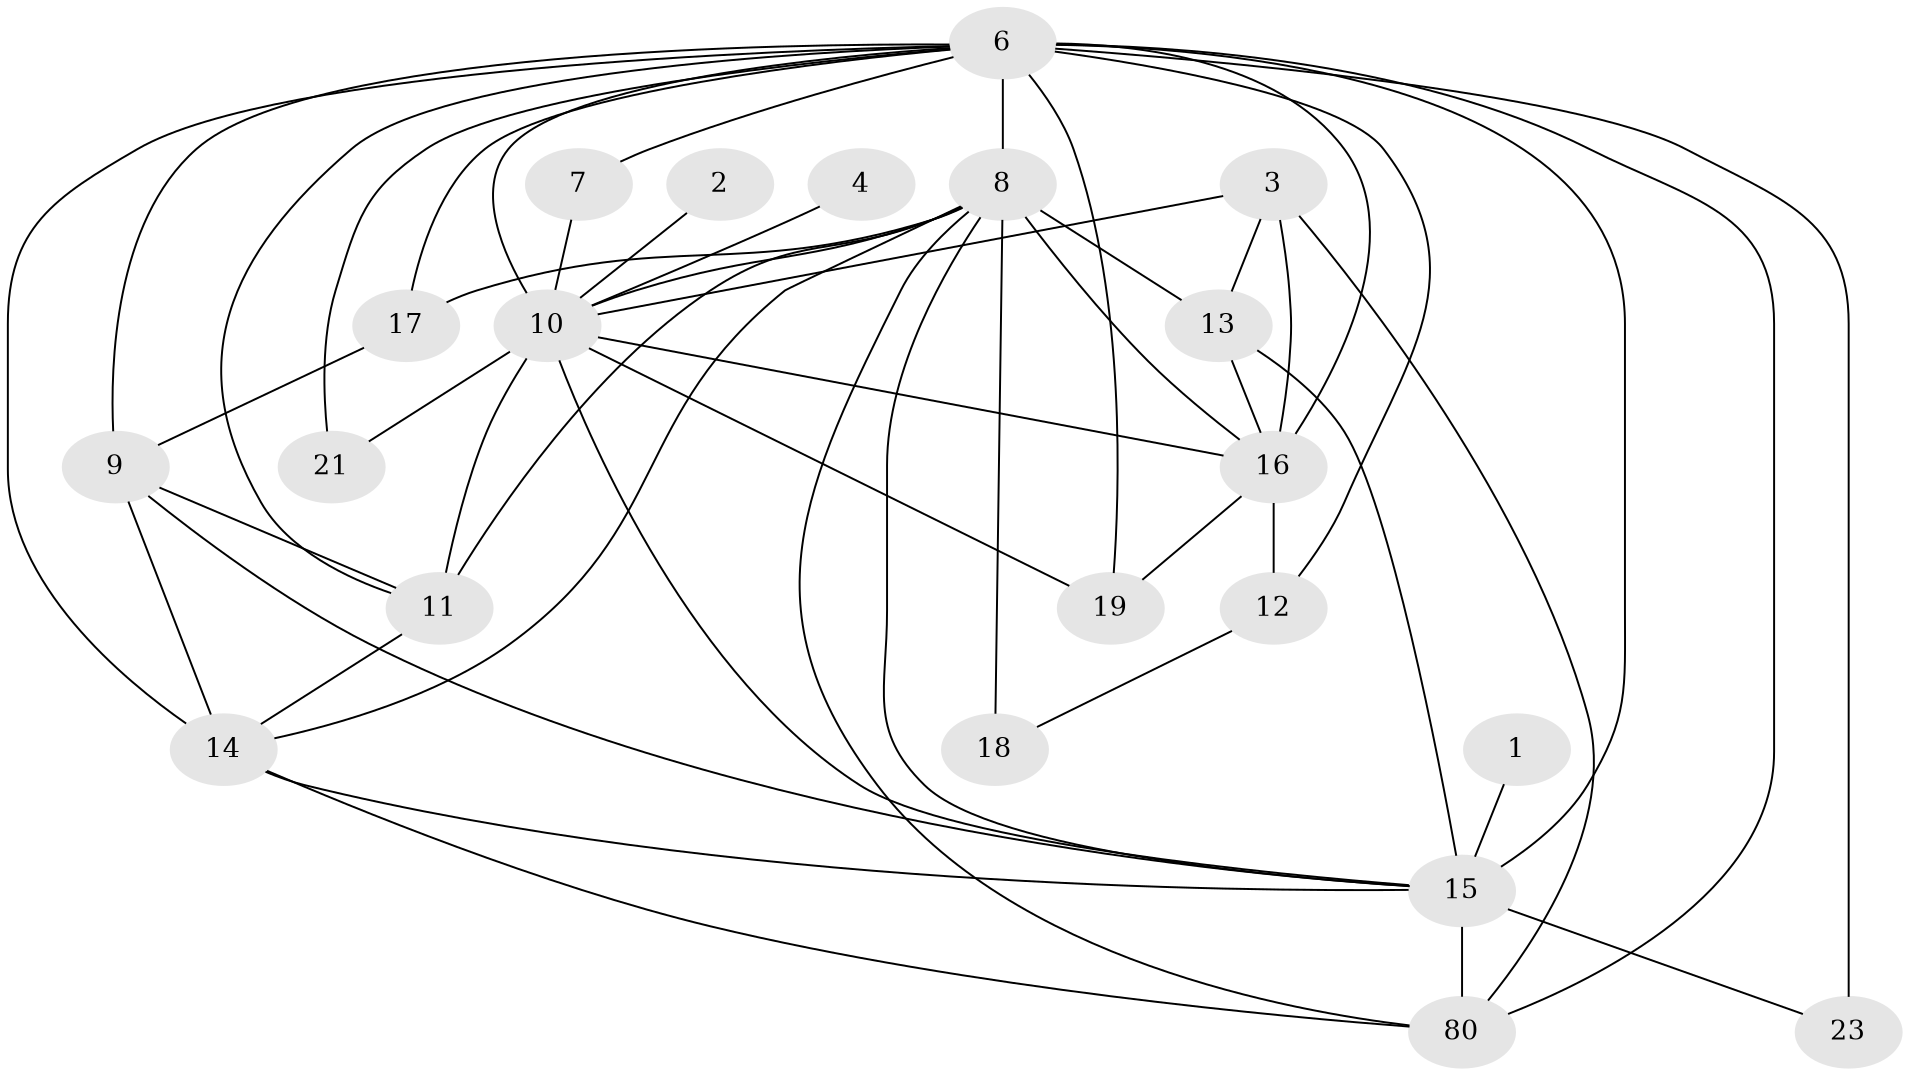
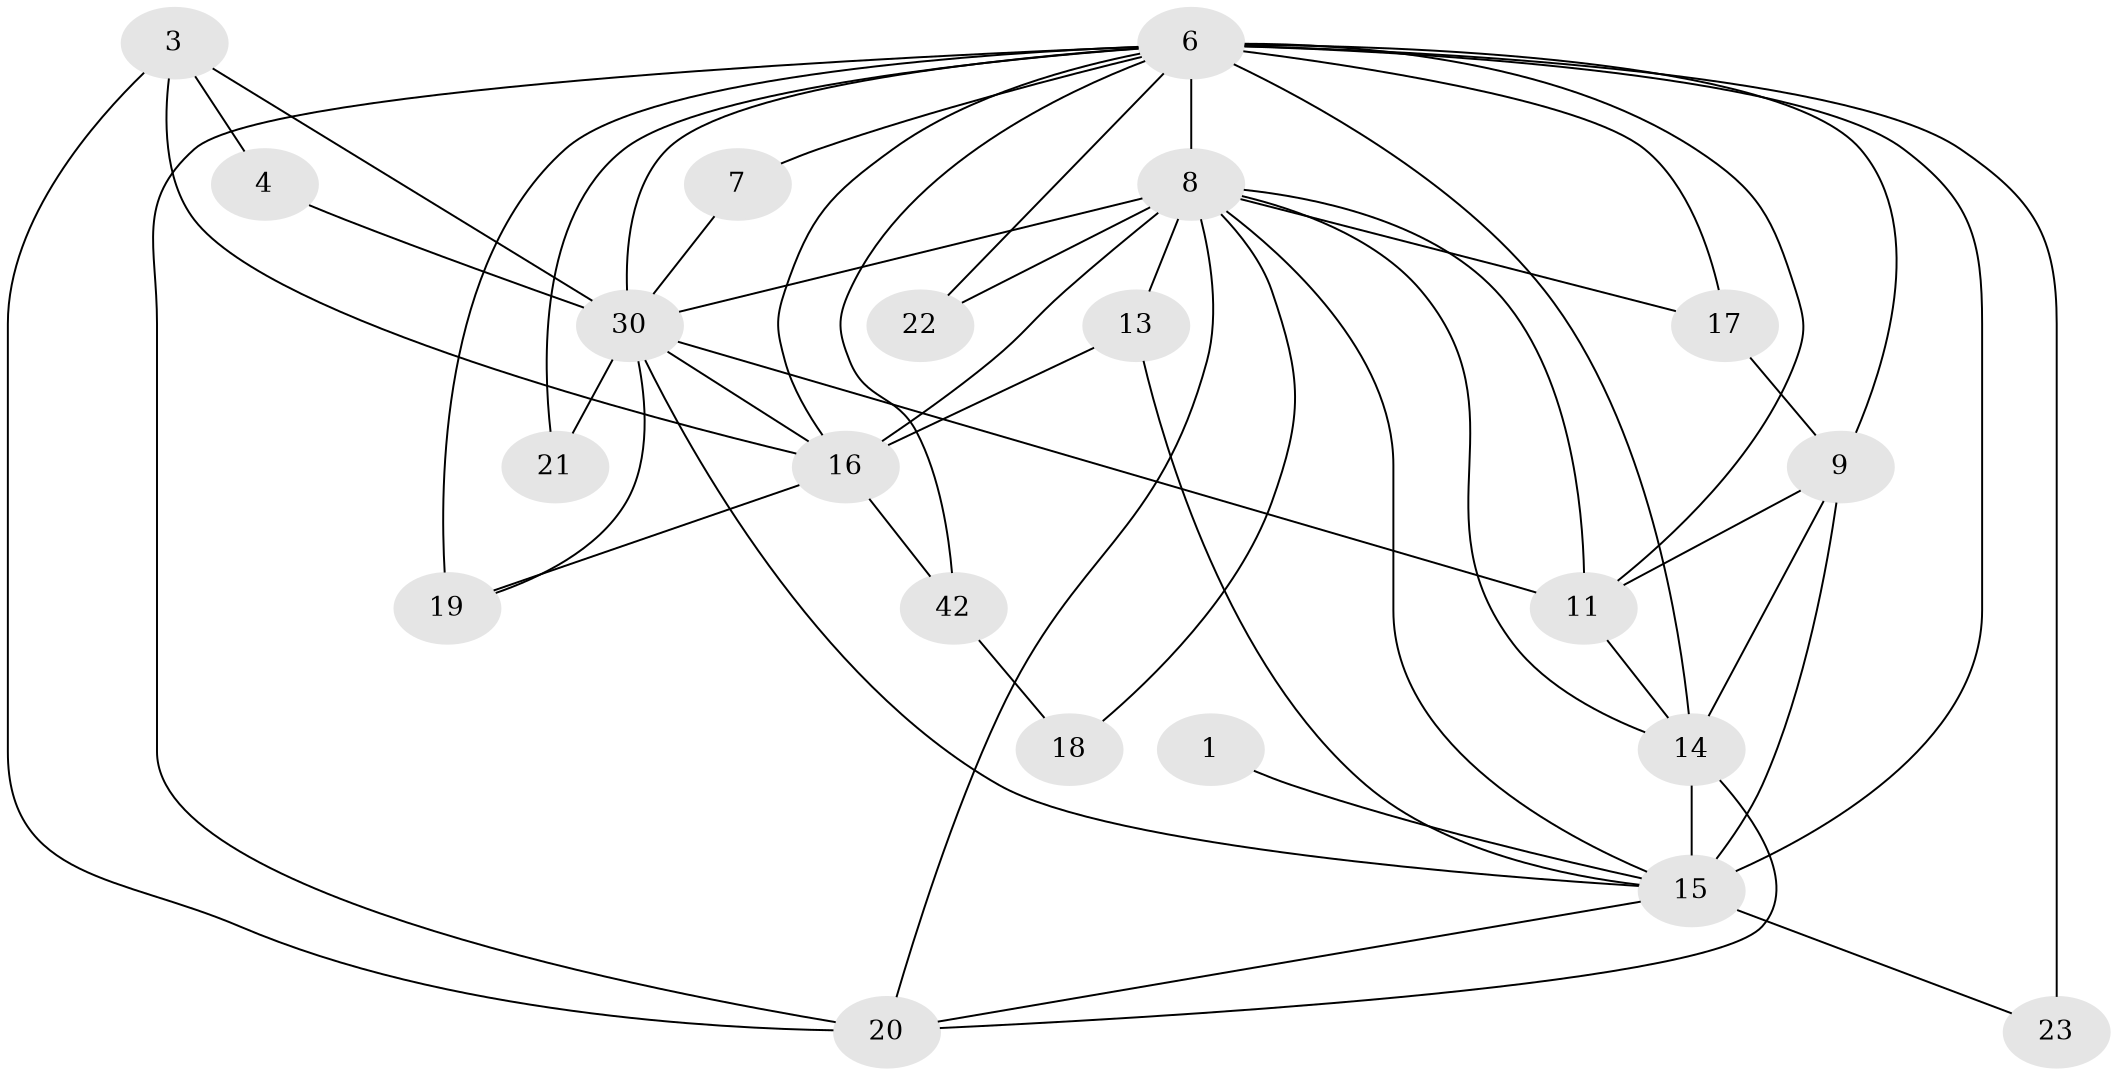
(720, 184) -> none
(1246, 255) -> (220, 114)
(548, 326) -> (630, 326)
none -> (920, 326)
(1274, 608) -> (954, 608)
(1462, 1032) -> (887, 1032)
